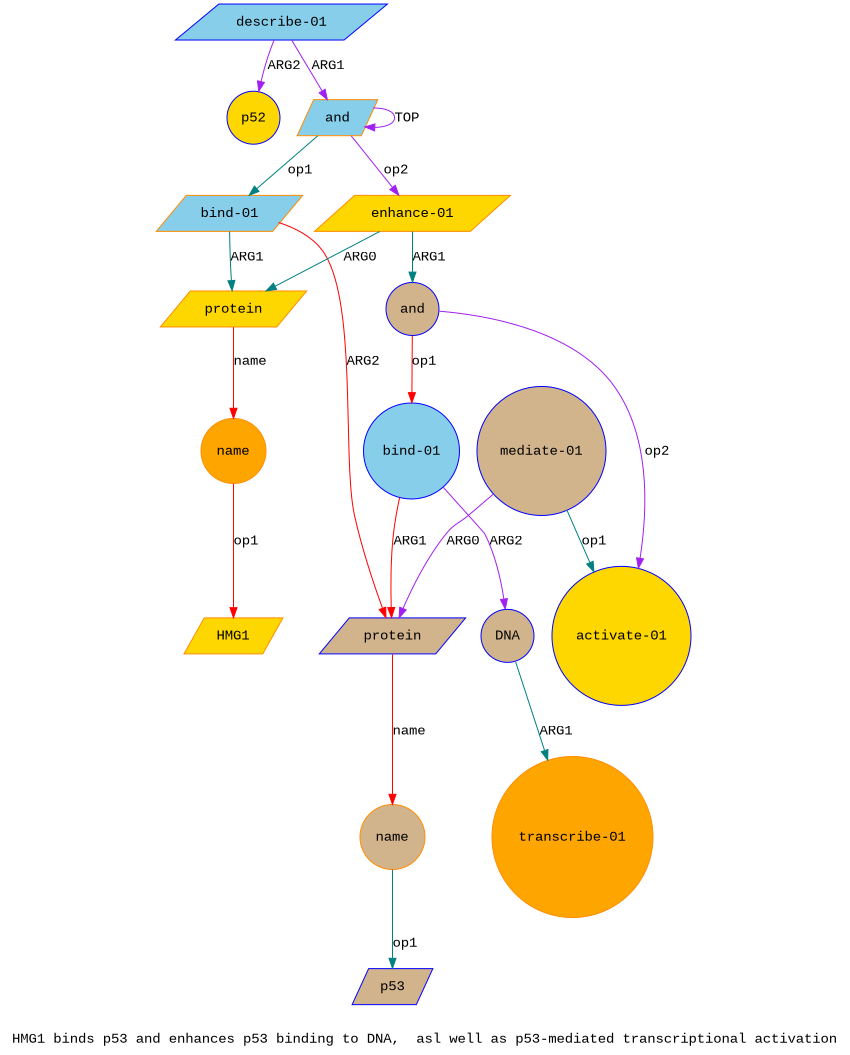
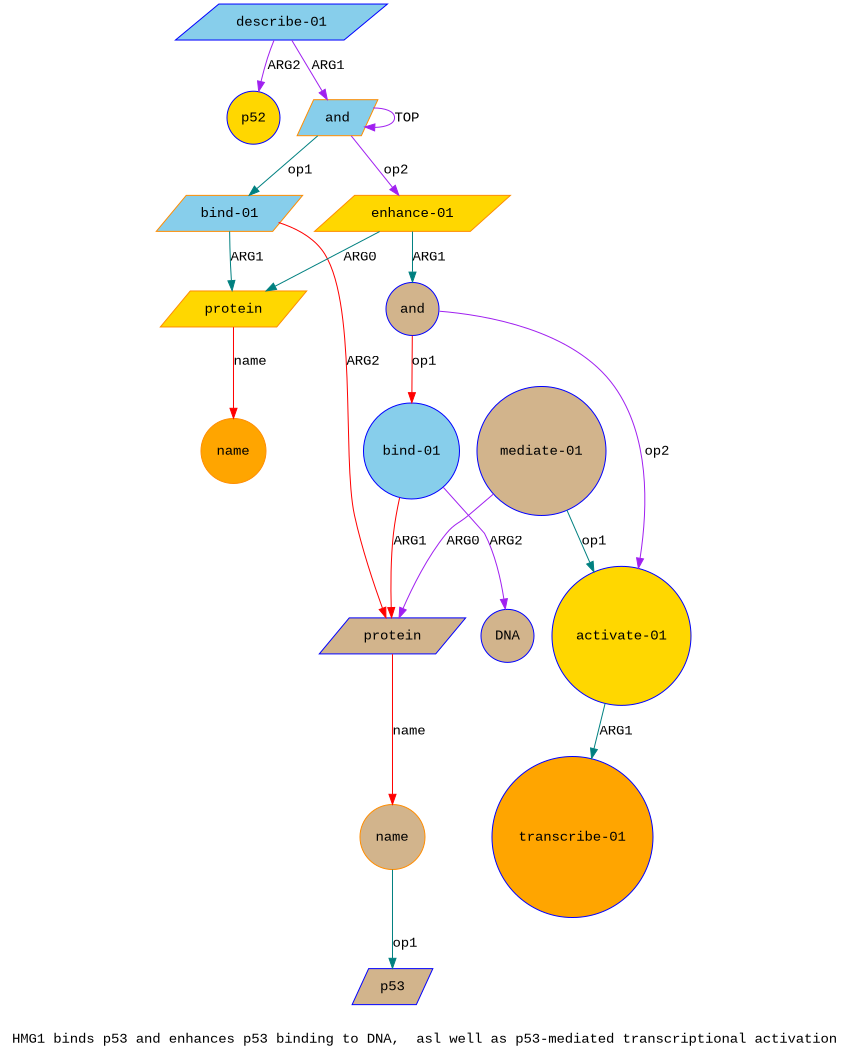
(233, 636) -> none
(530, 706) -> (600, 726)
(572, 837) -> (572, 837)
